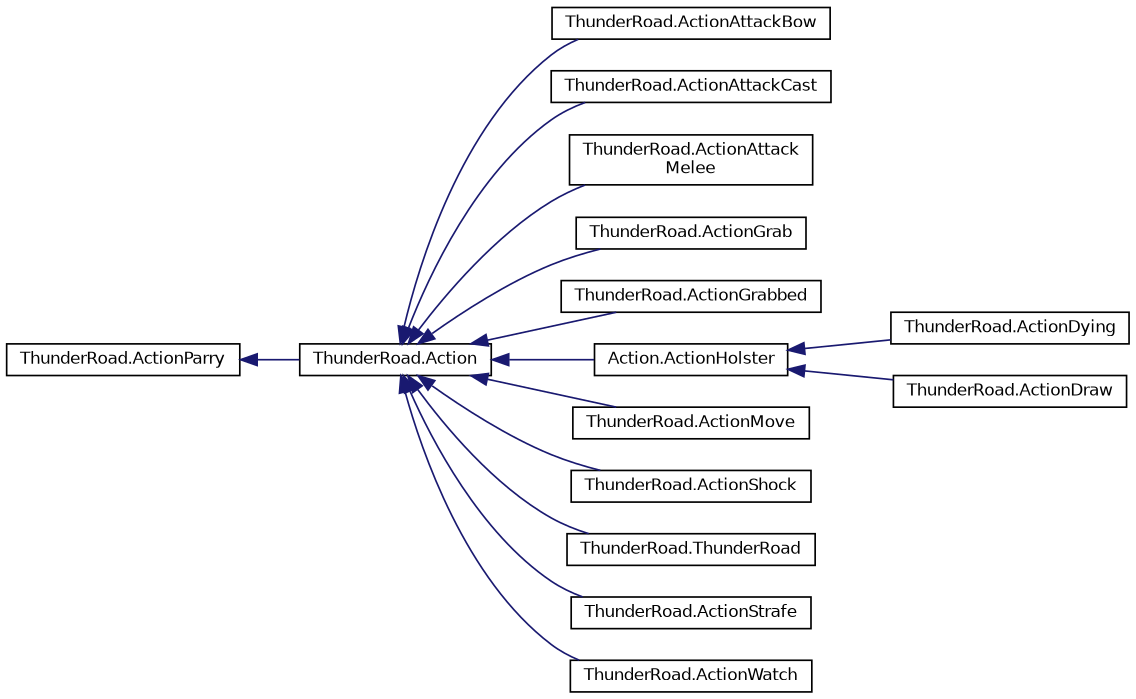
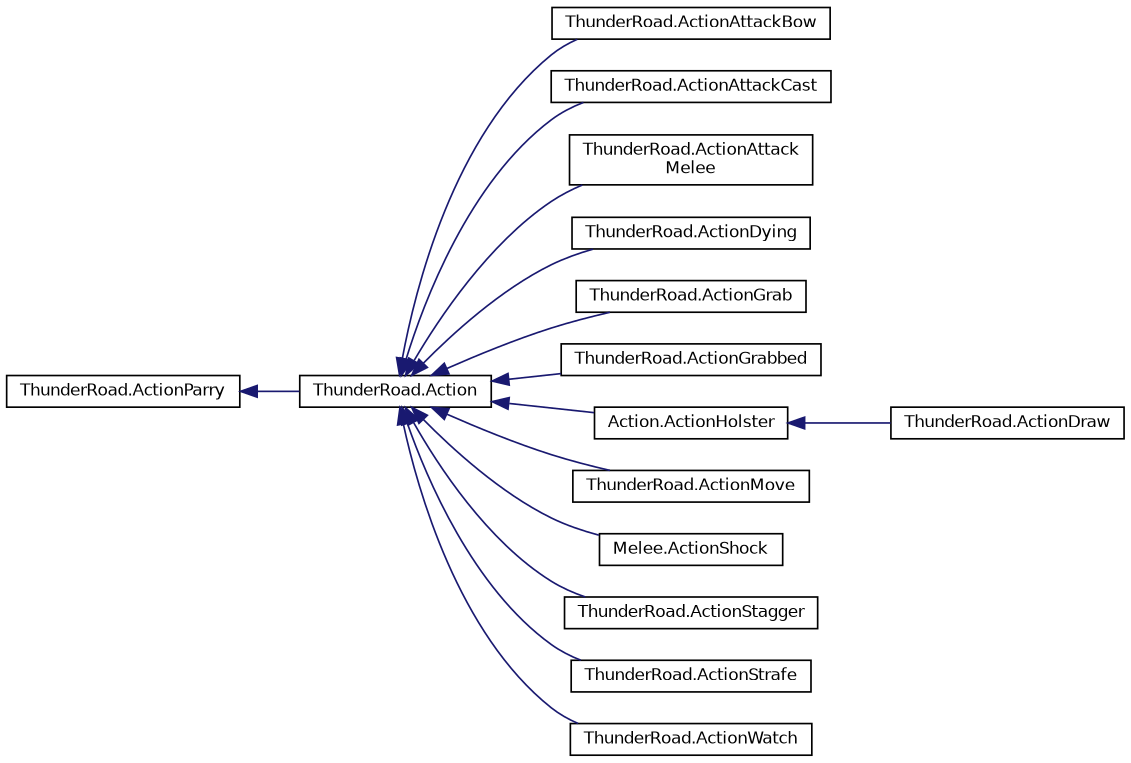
(848, 344) -> (501, 295)
(691, 486) -> (691, 550)
(691, 550) -> (691, 613)
